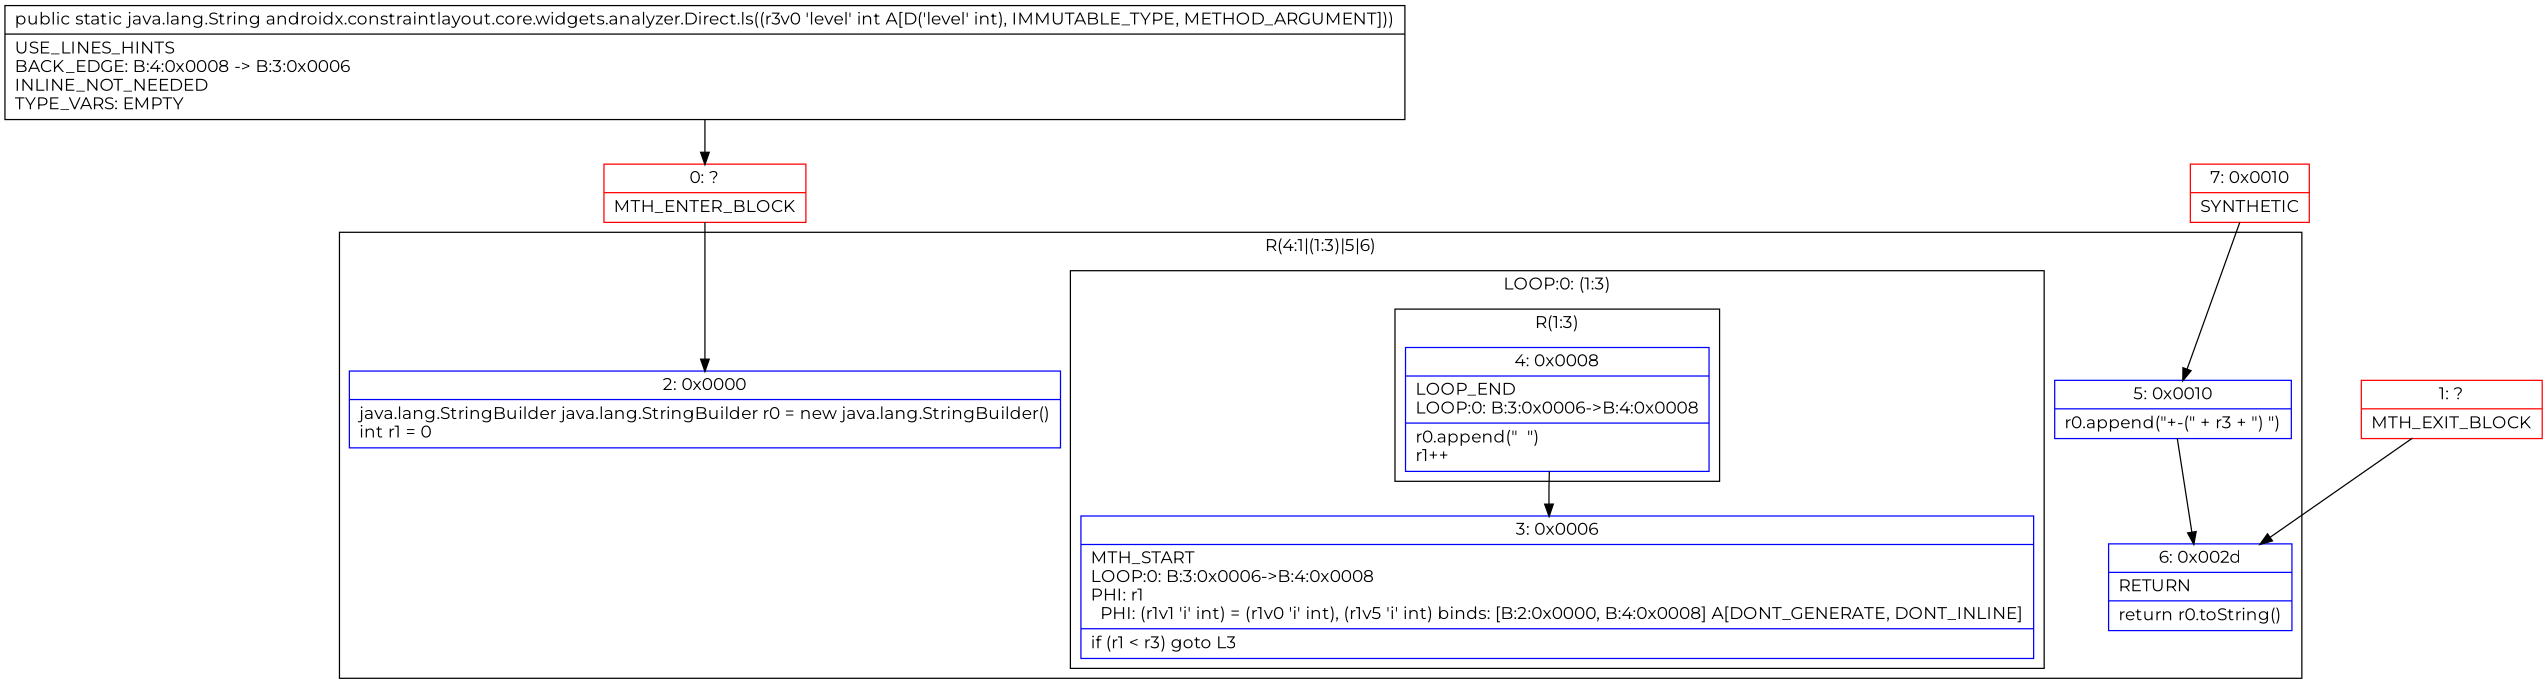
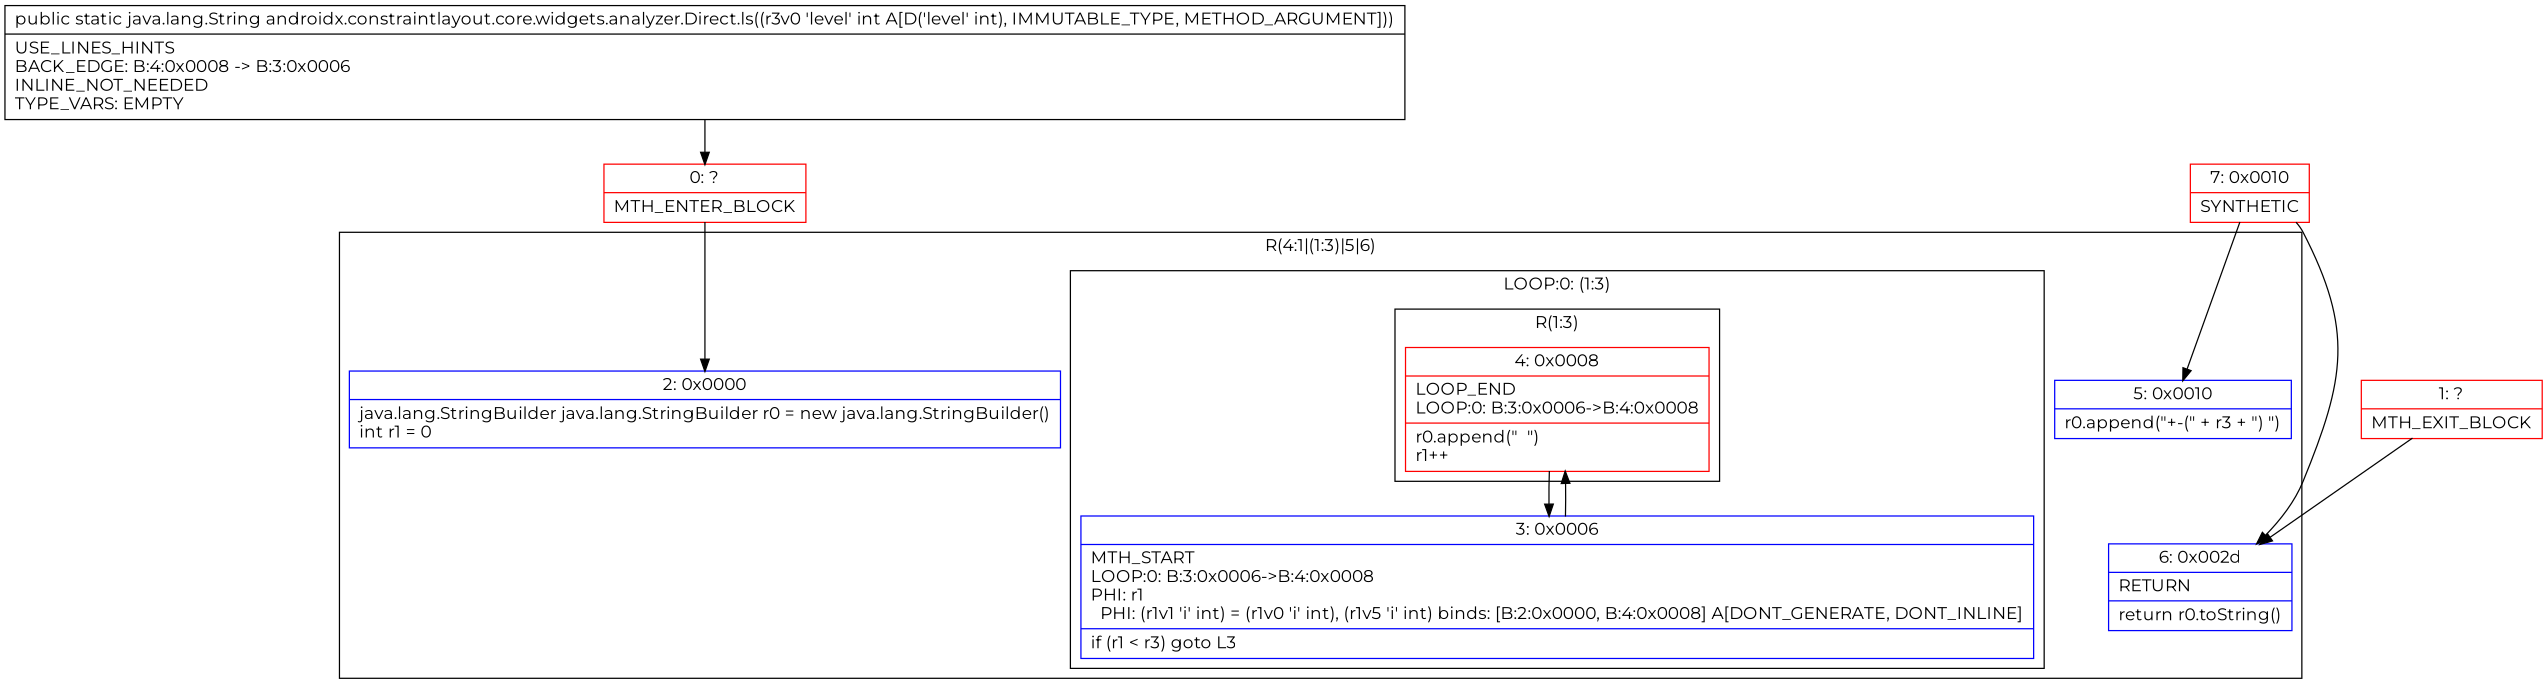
(1557, 409) -> (1557, 409)
(2185, 485) -> (2335, 383)
none -> (1566, 500)
